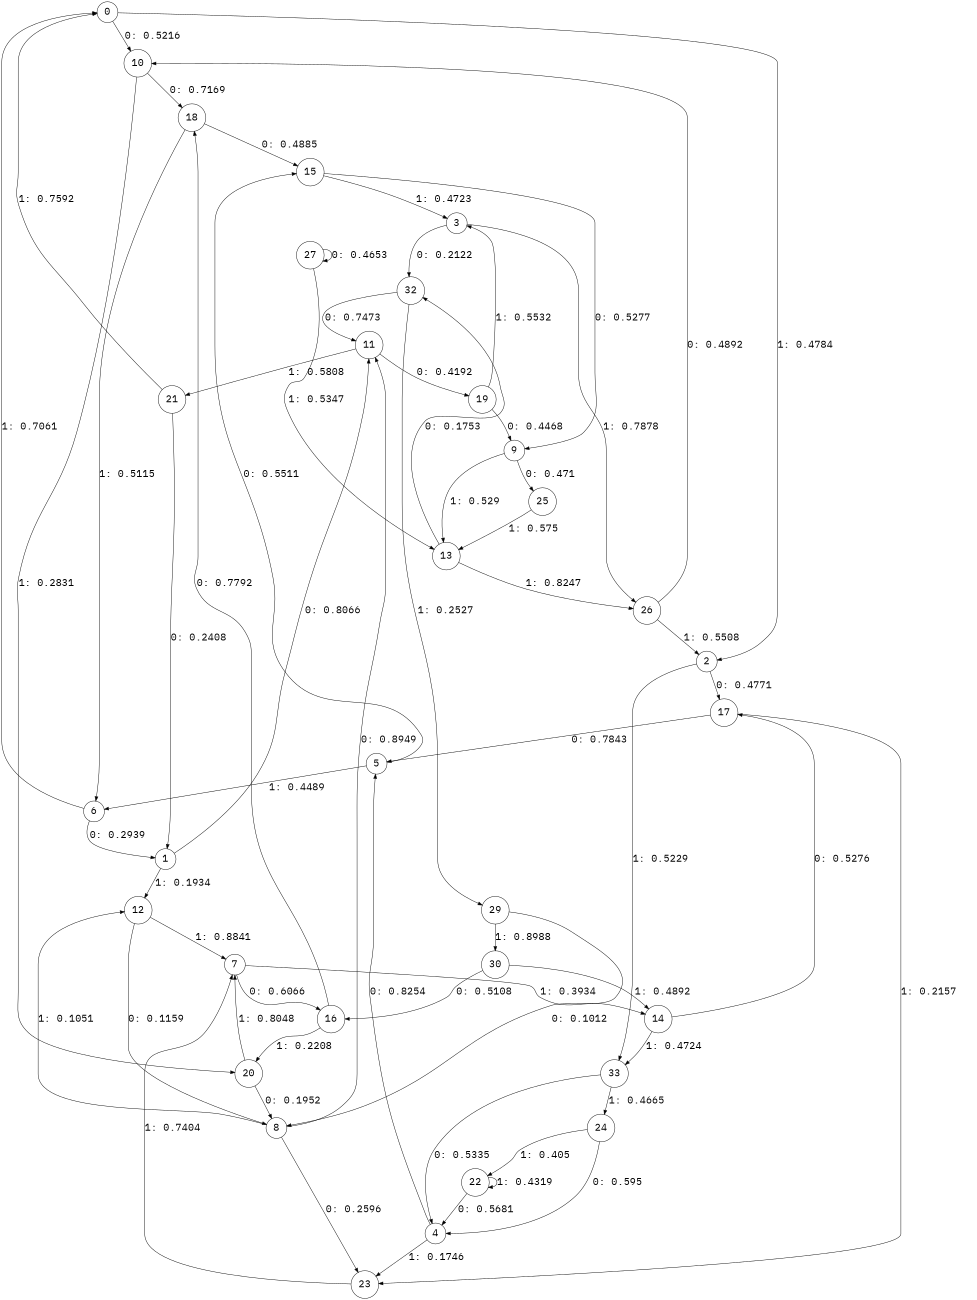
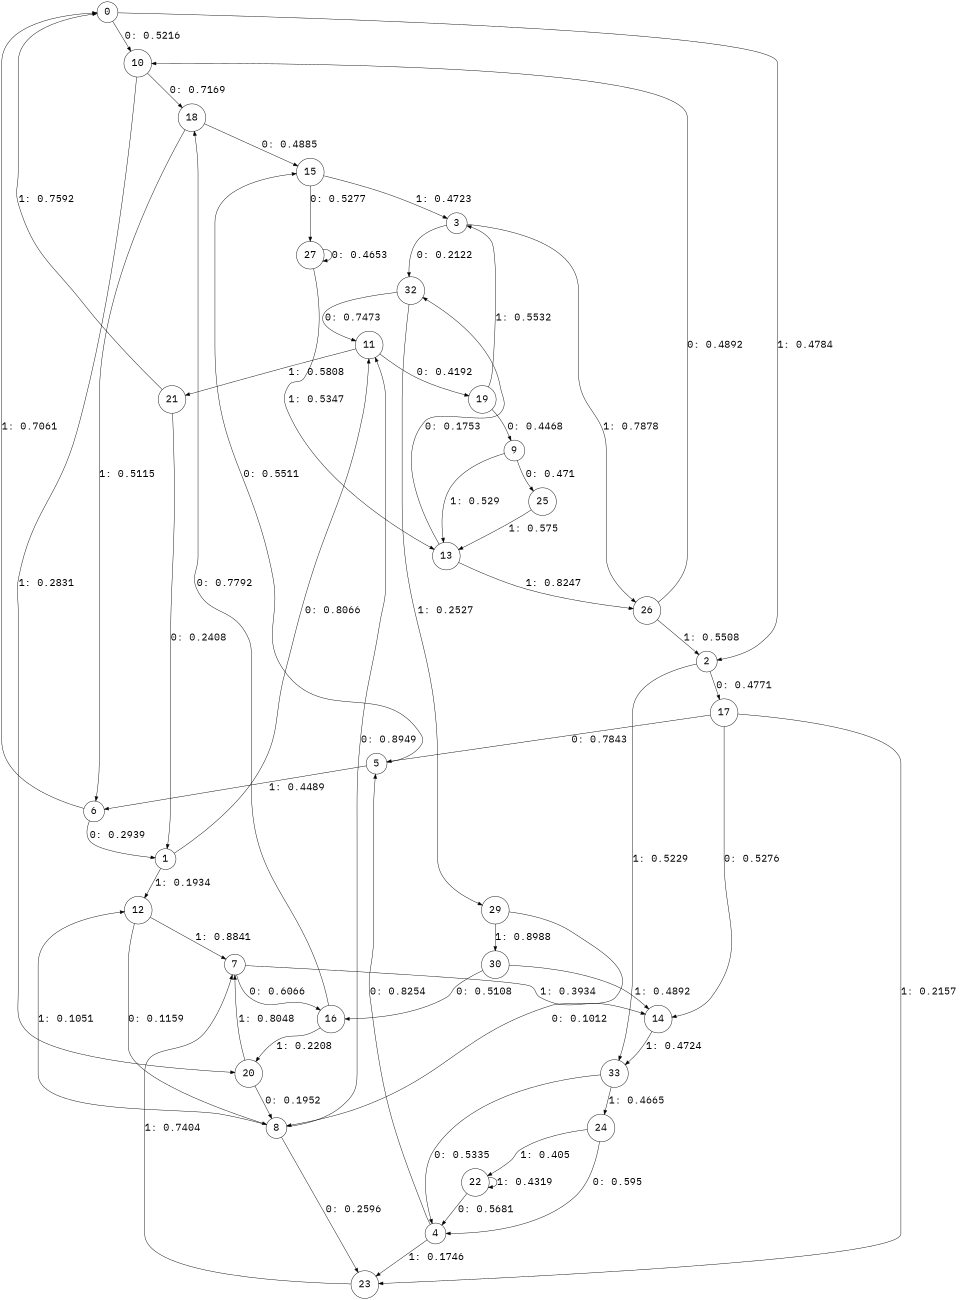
(592, 220) -> (310, 211)
(814, 896) -> (725, 885)
